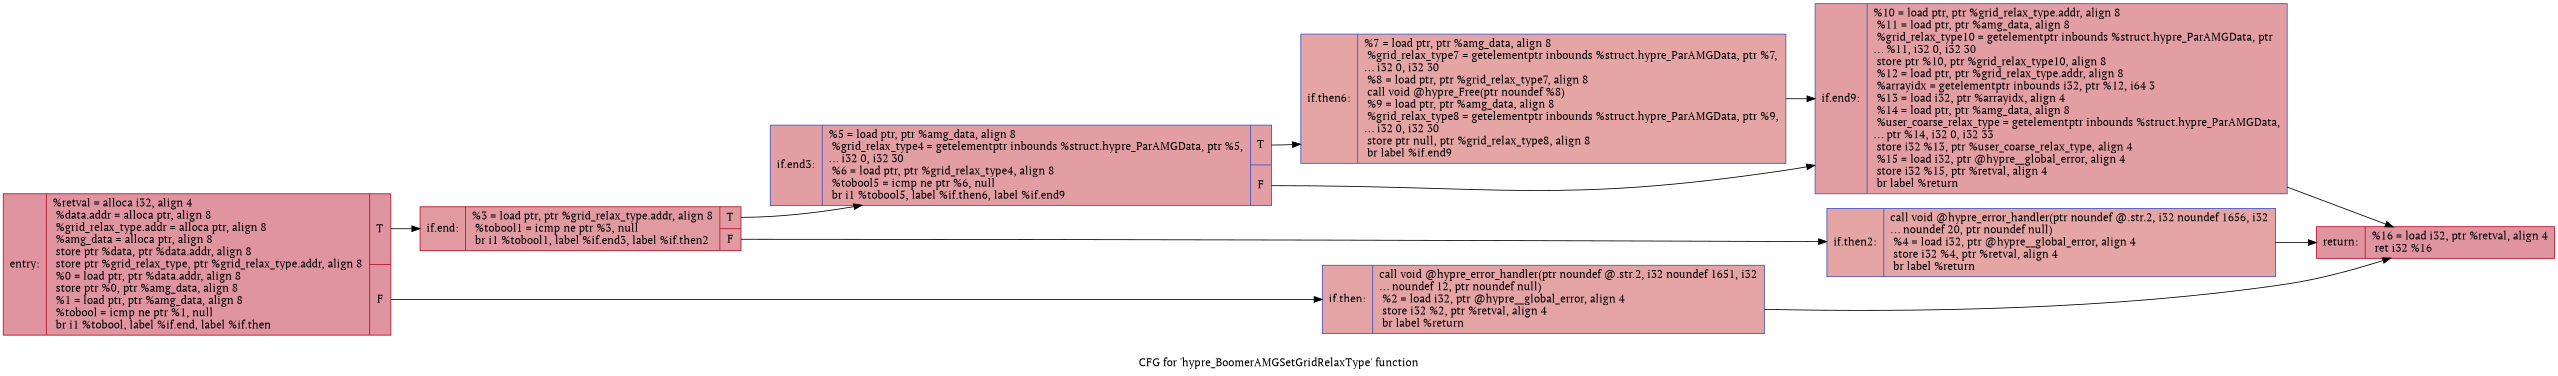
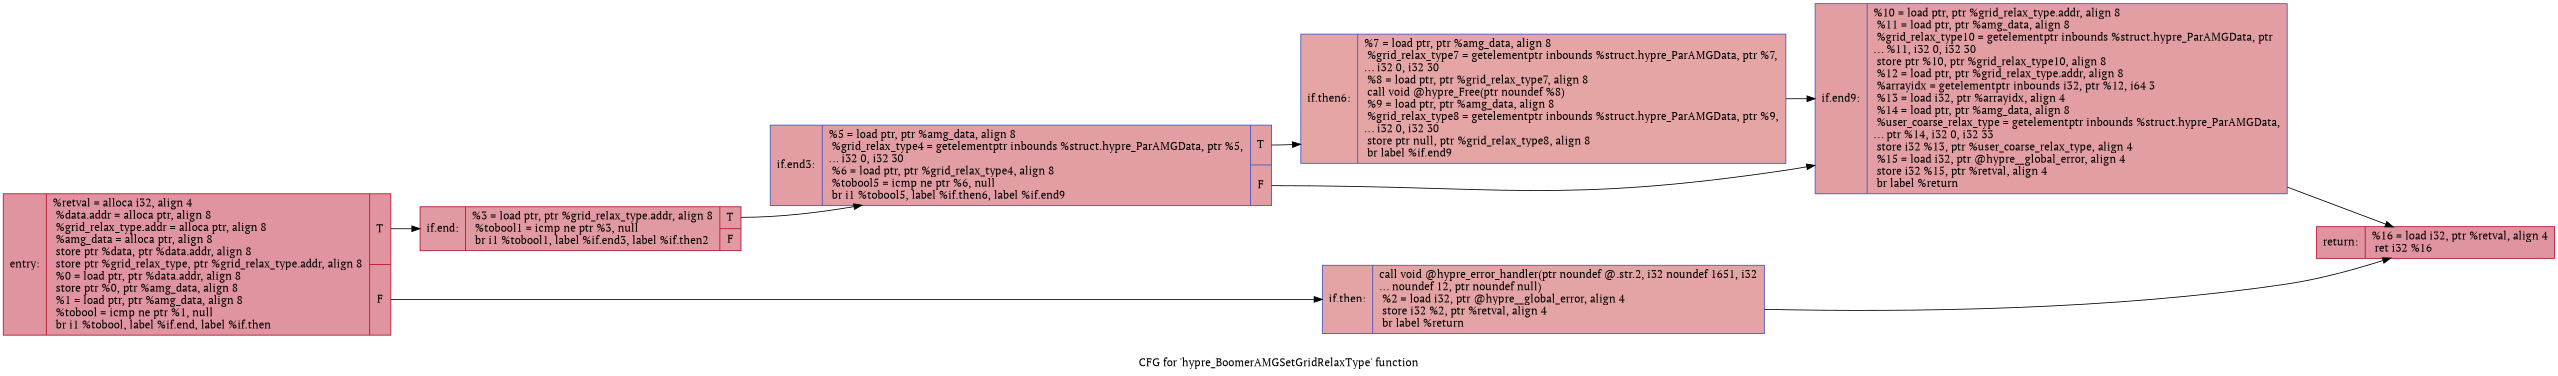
(2051, 243) -> none
